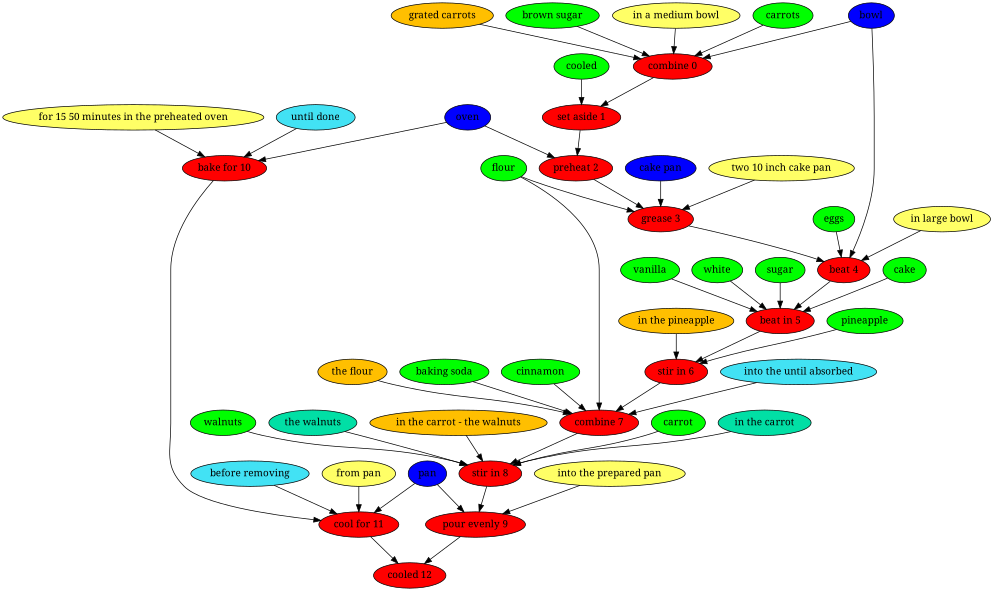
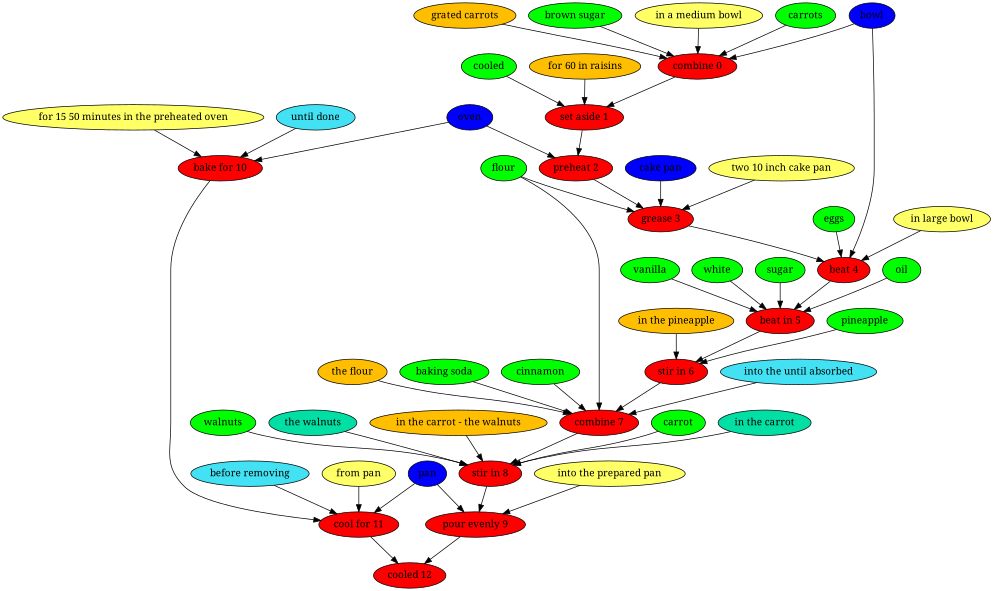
none -> (585, 66)
(905, 270) -> (902, 270)
